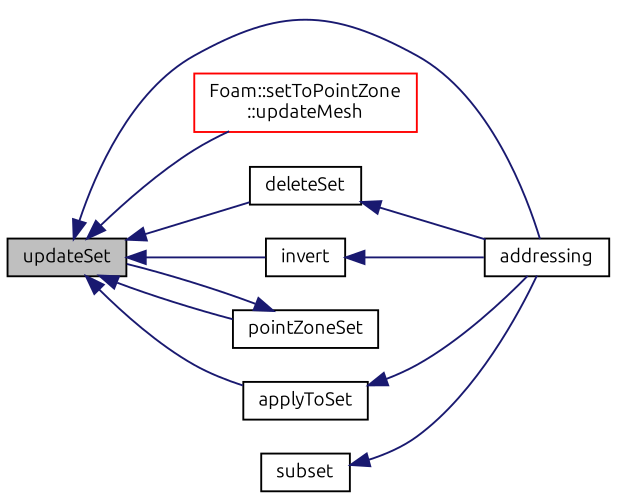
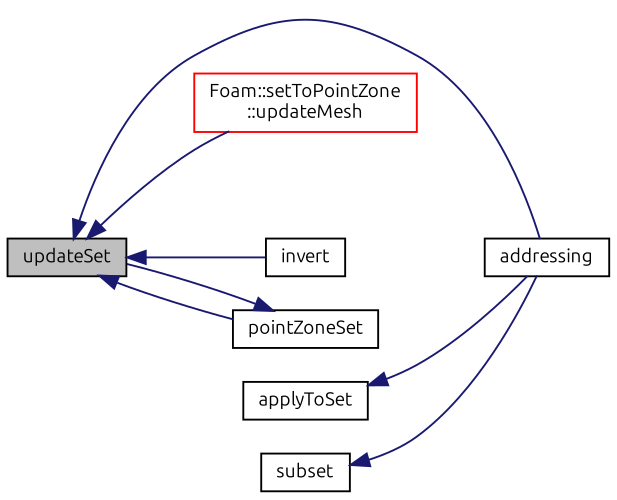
(306, 186) -> none
(424, 257) -> none
(165, 346) -> none
